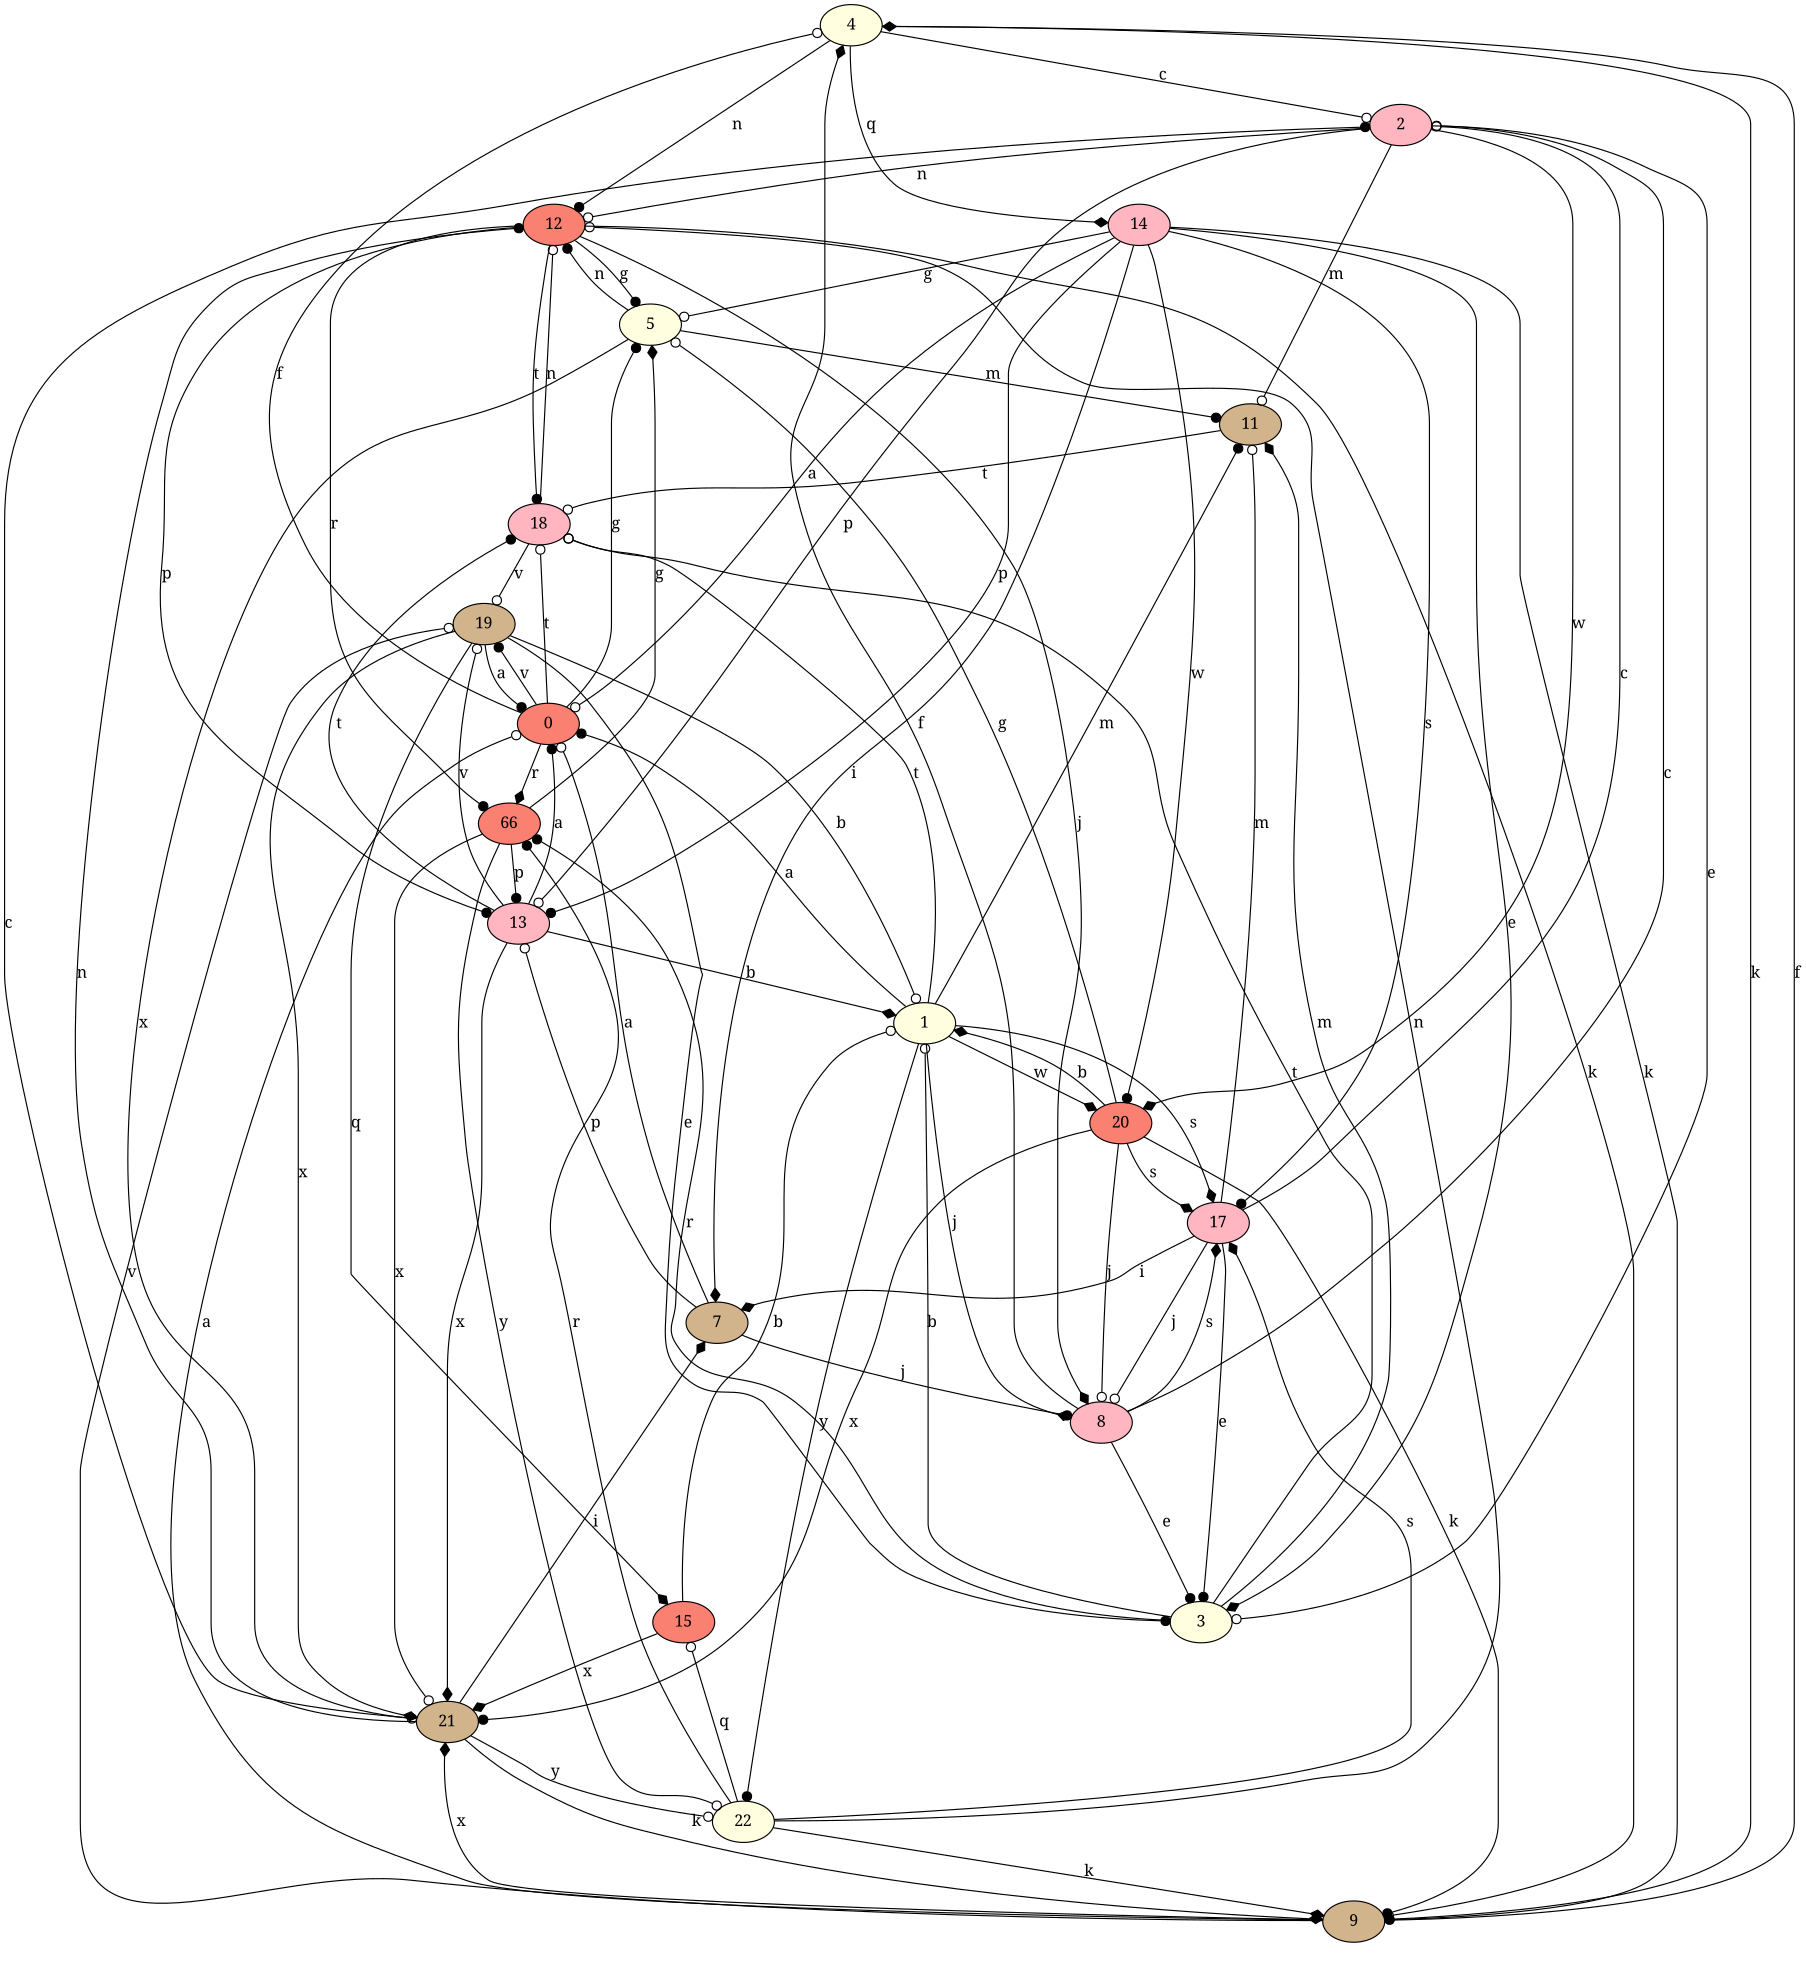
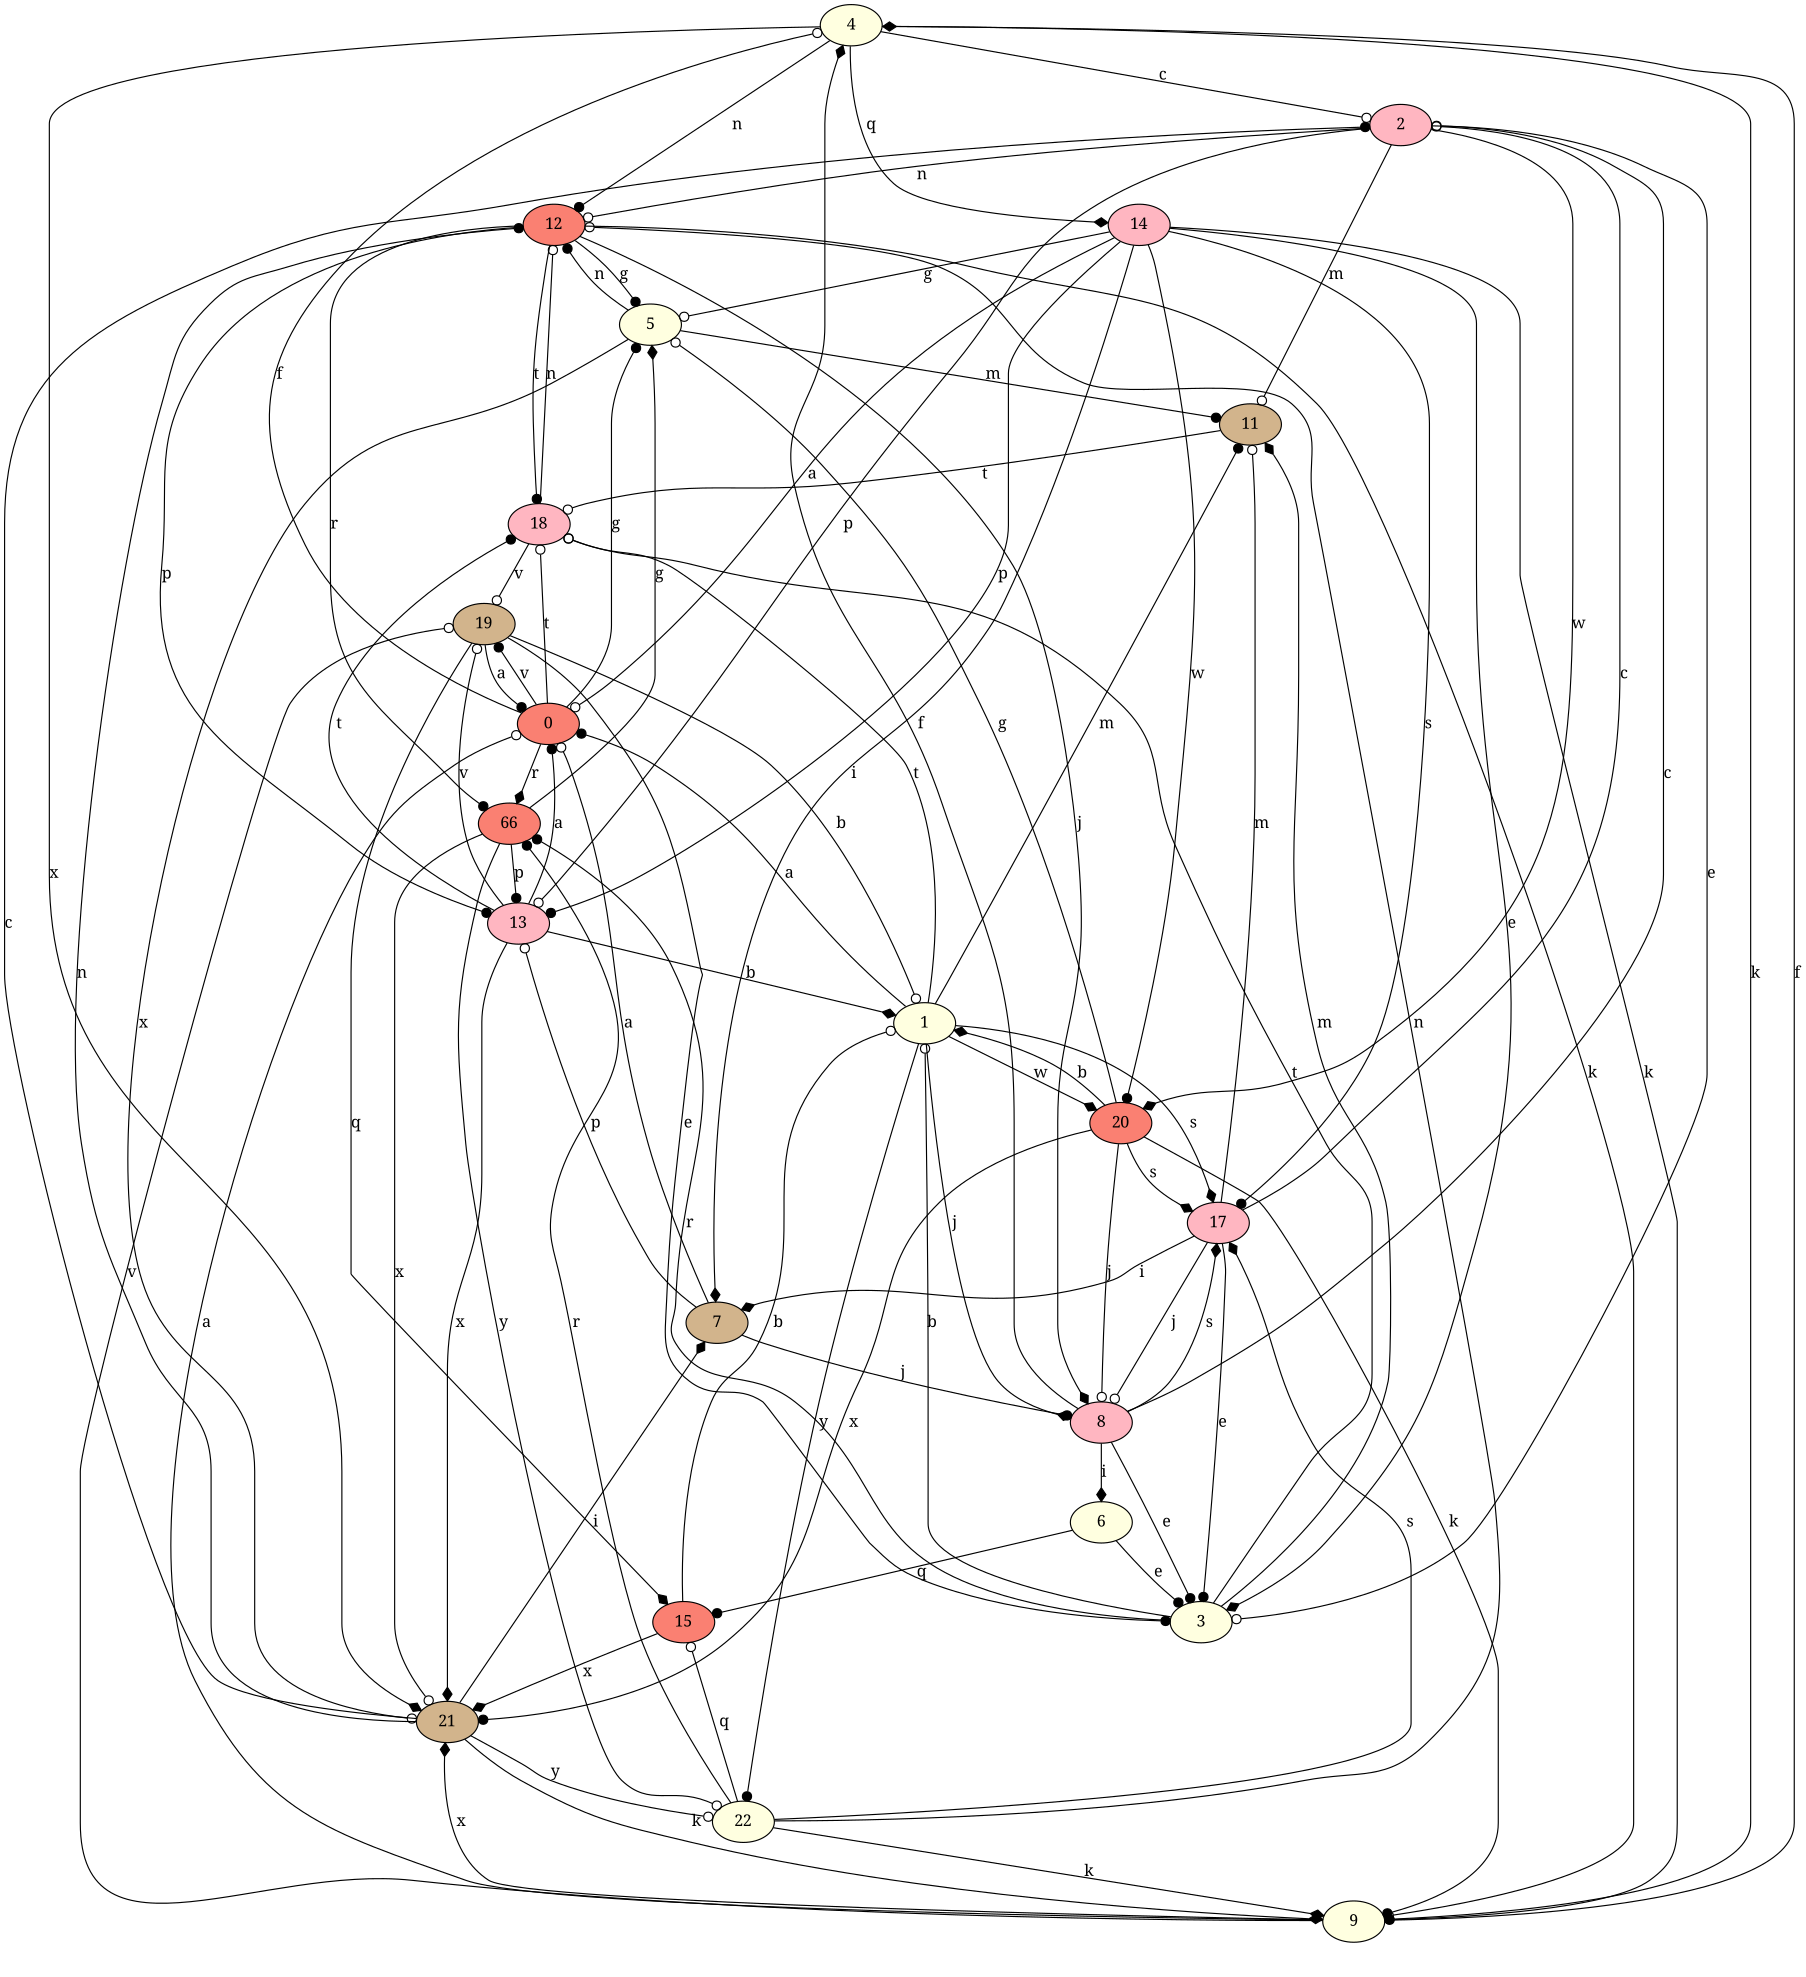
(298, 1156) -> (49, 579)
none -> (1101, 1522)
(1354, 1922) -> (1354, 1922)
